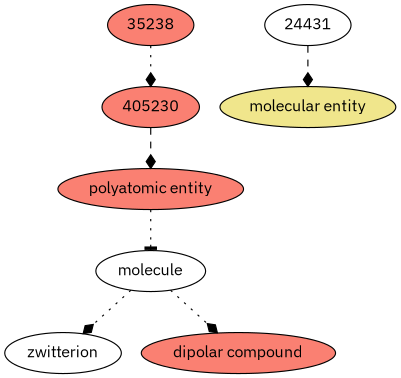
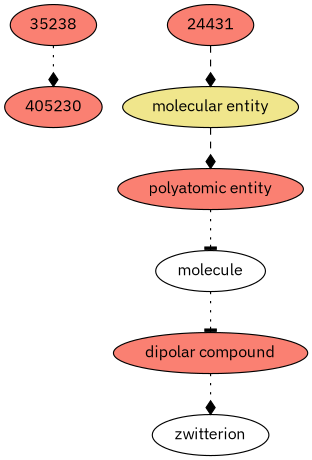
(308, 25) -> (211, 25)
(151, 141) -> (211, 141)
(112, 307) -> (211, 387)
(189, 307) -> (211, 309)
